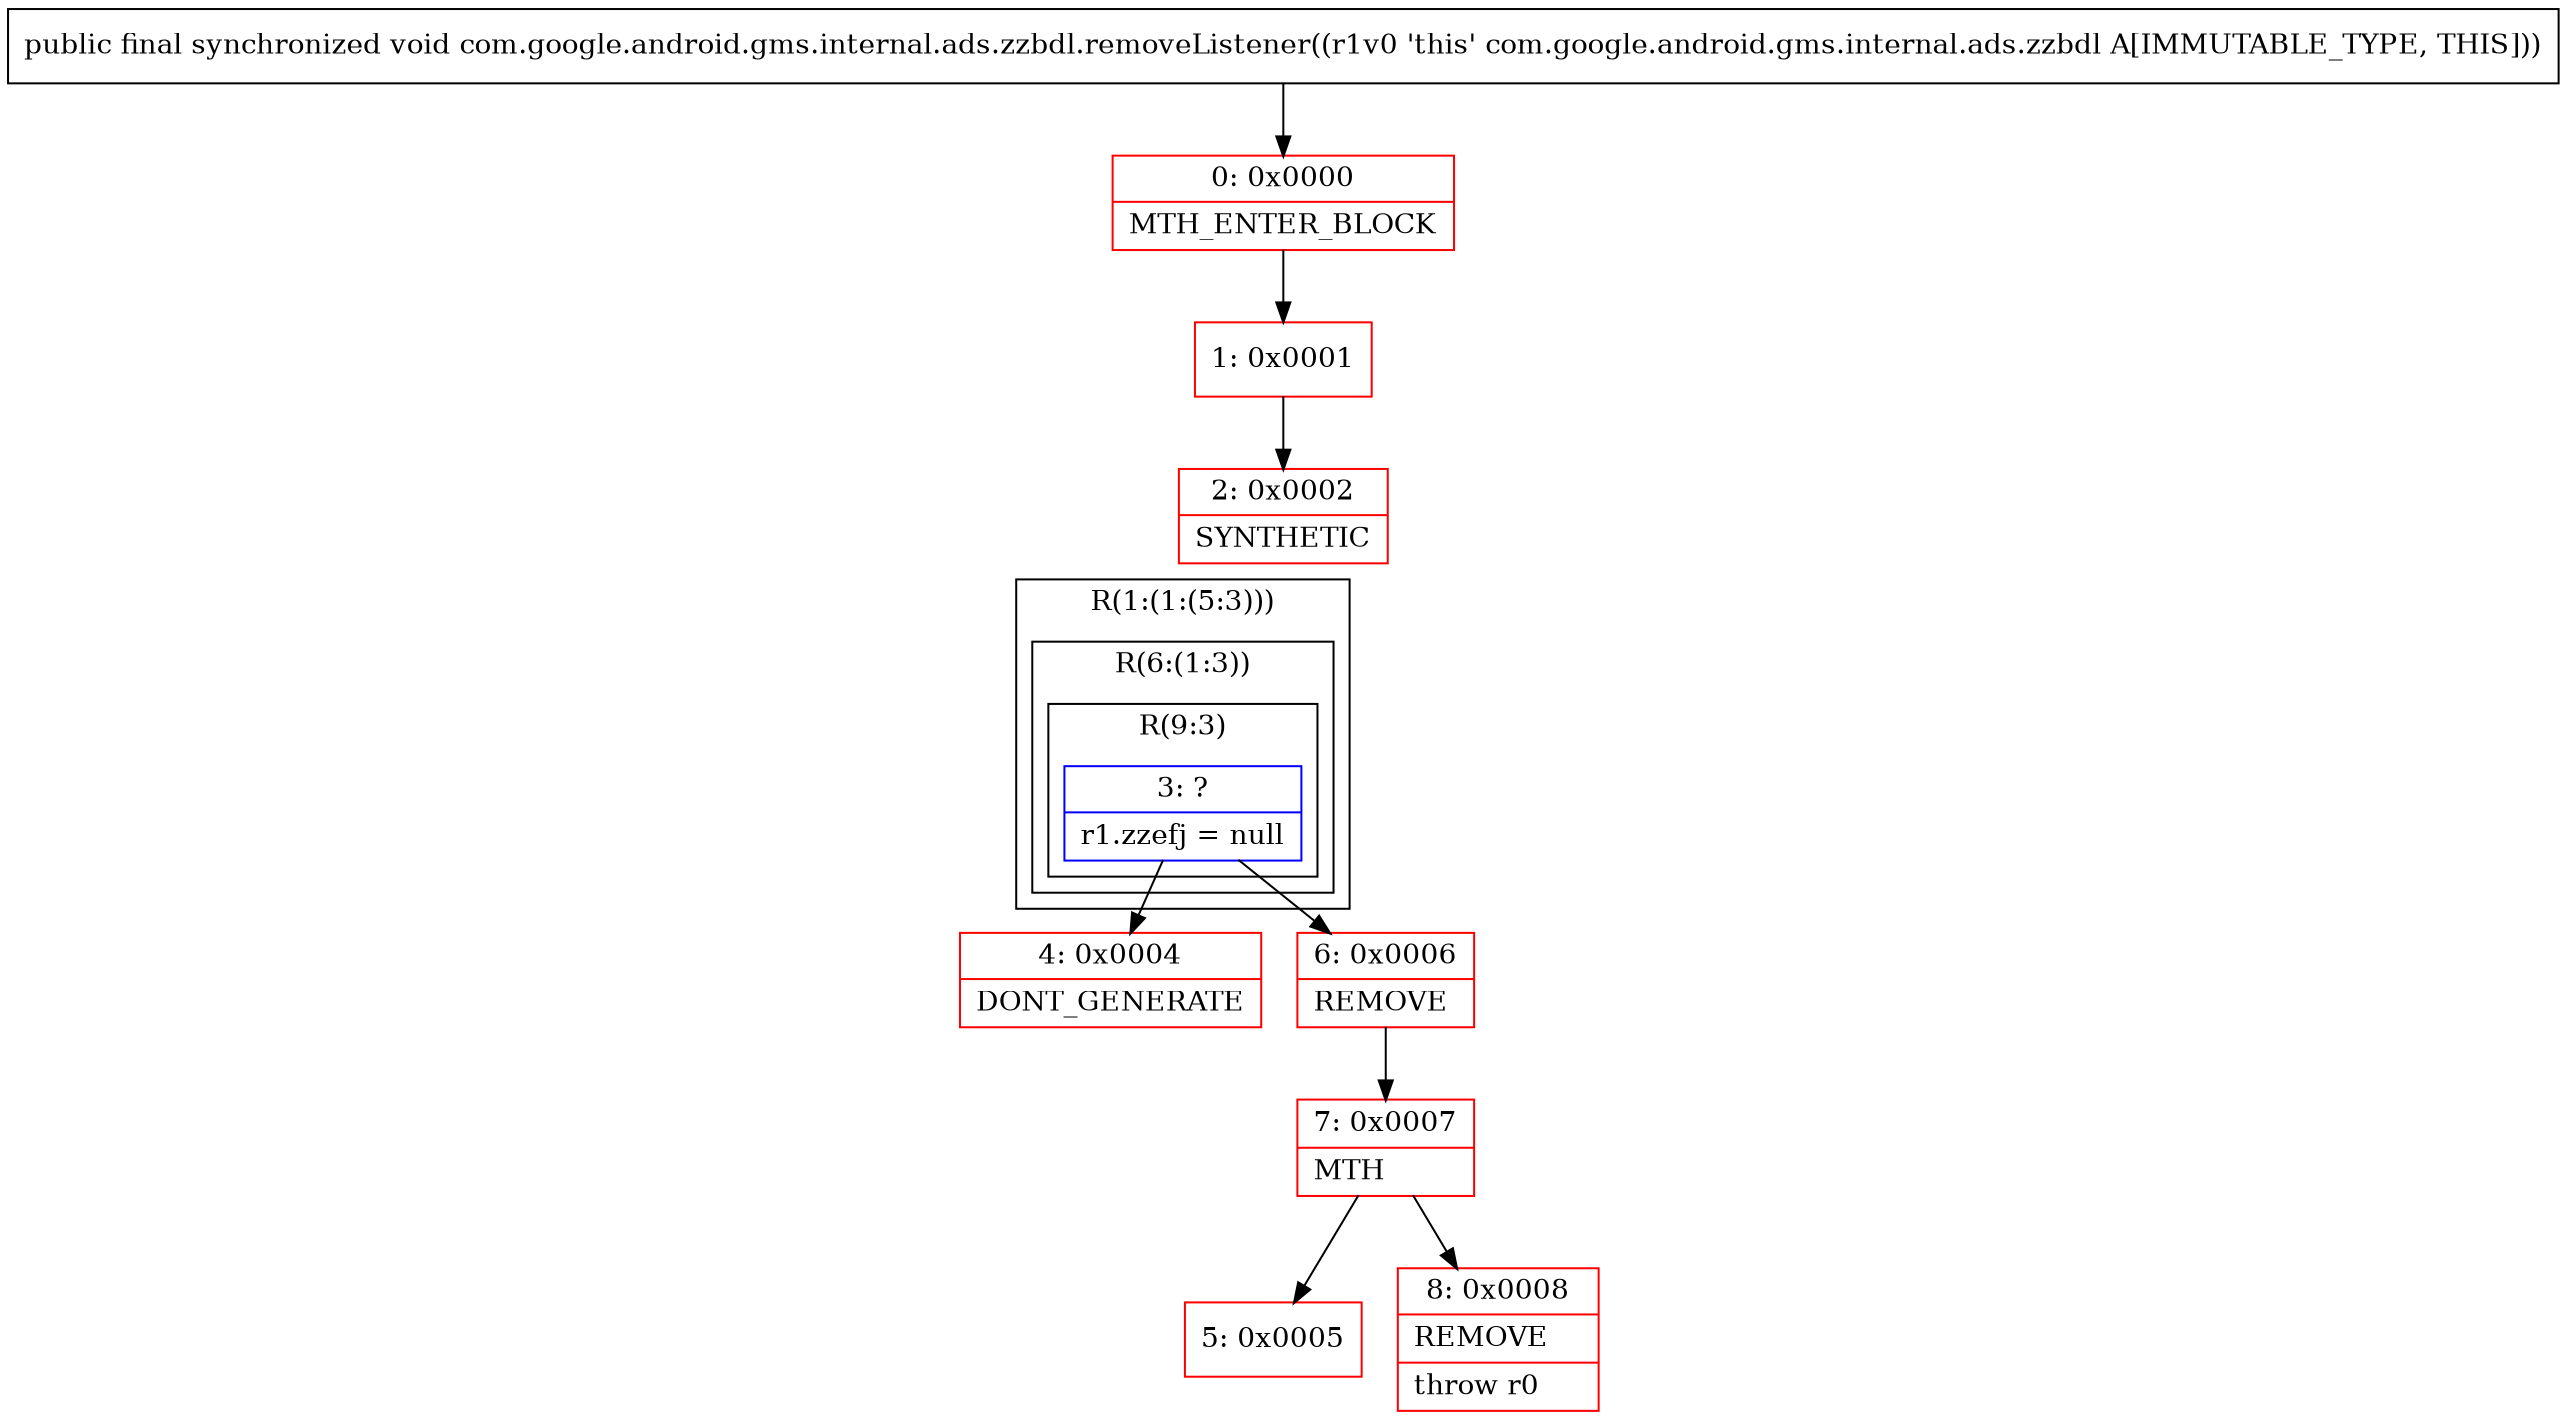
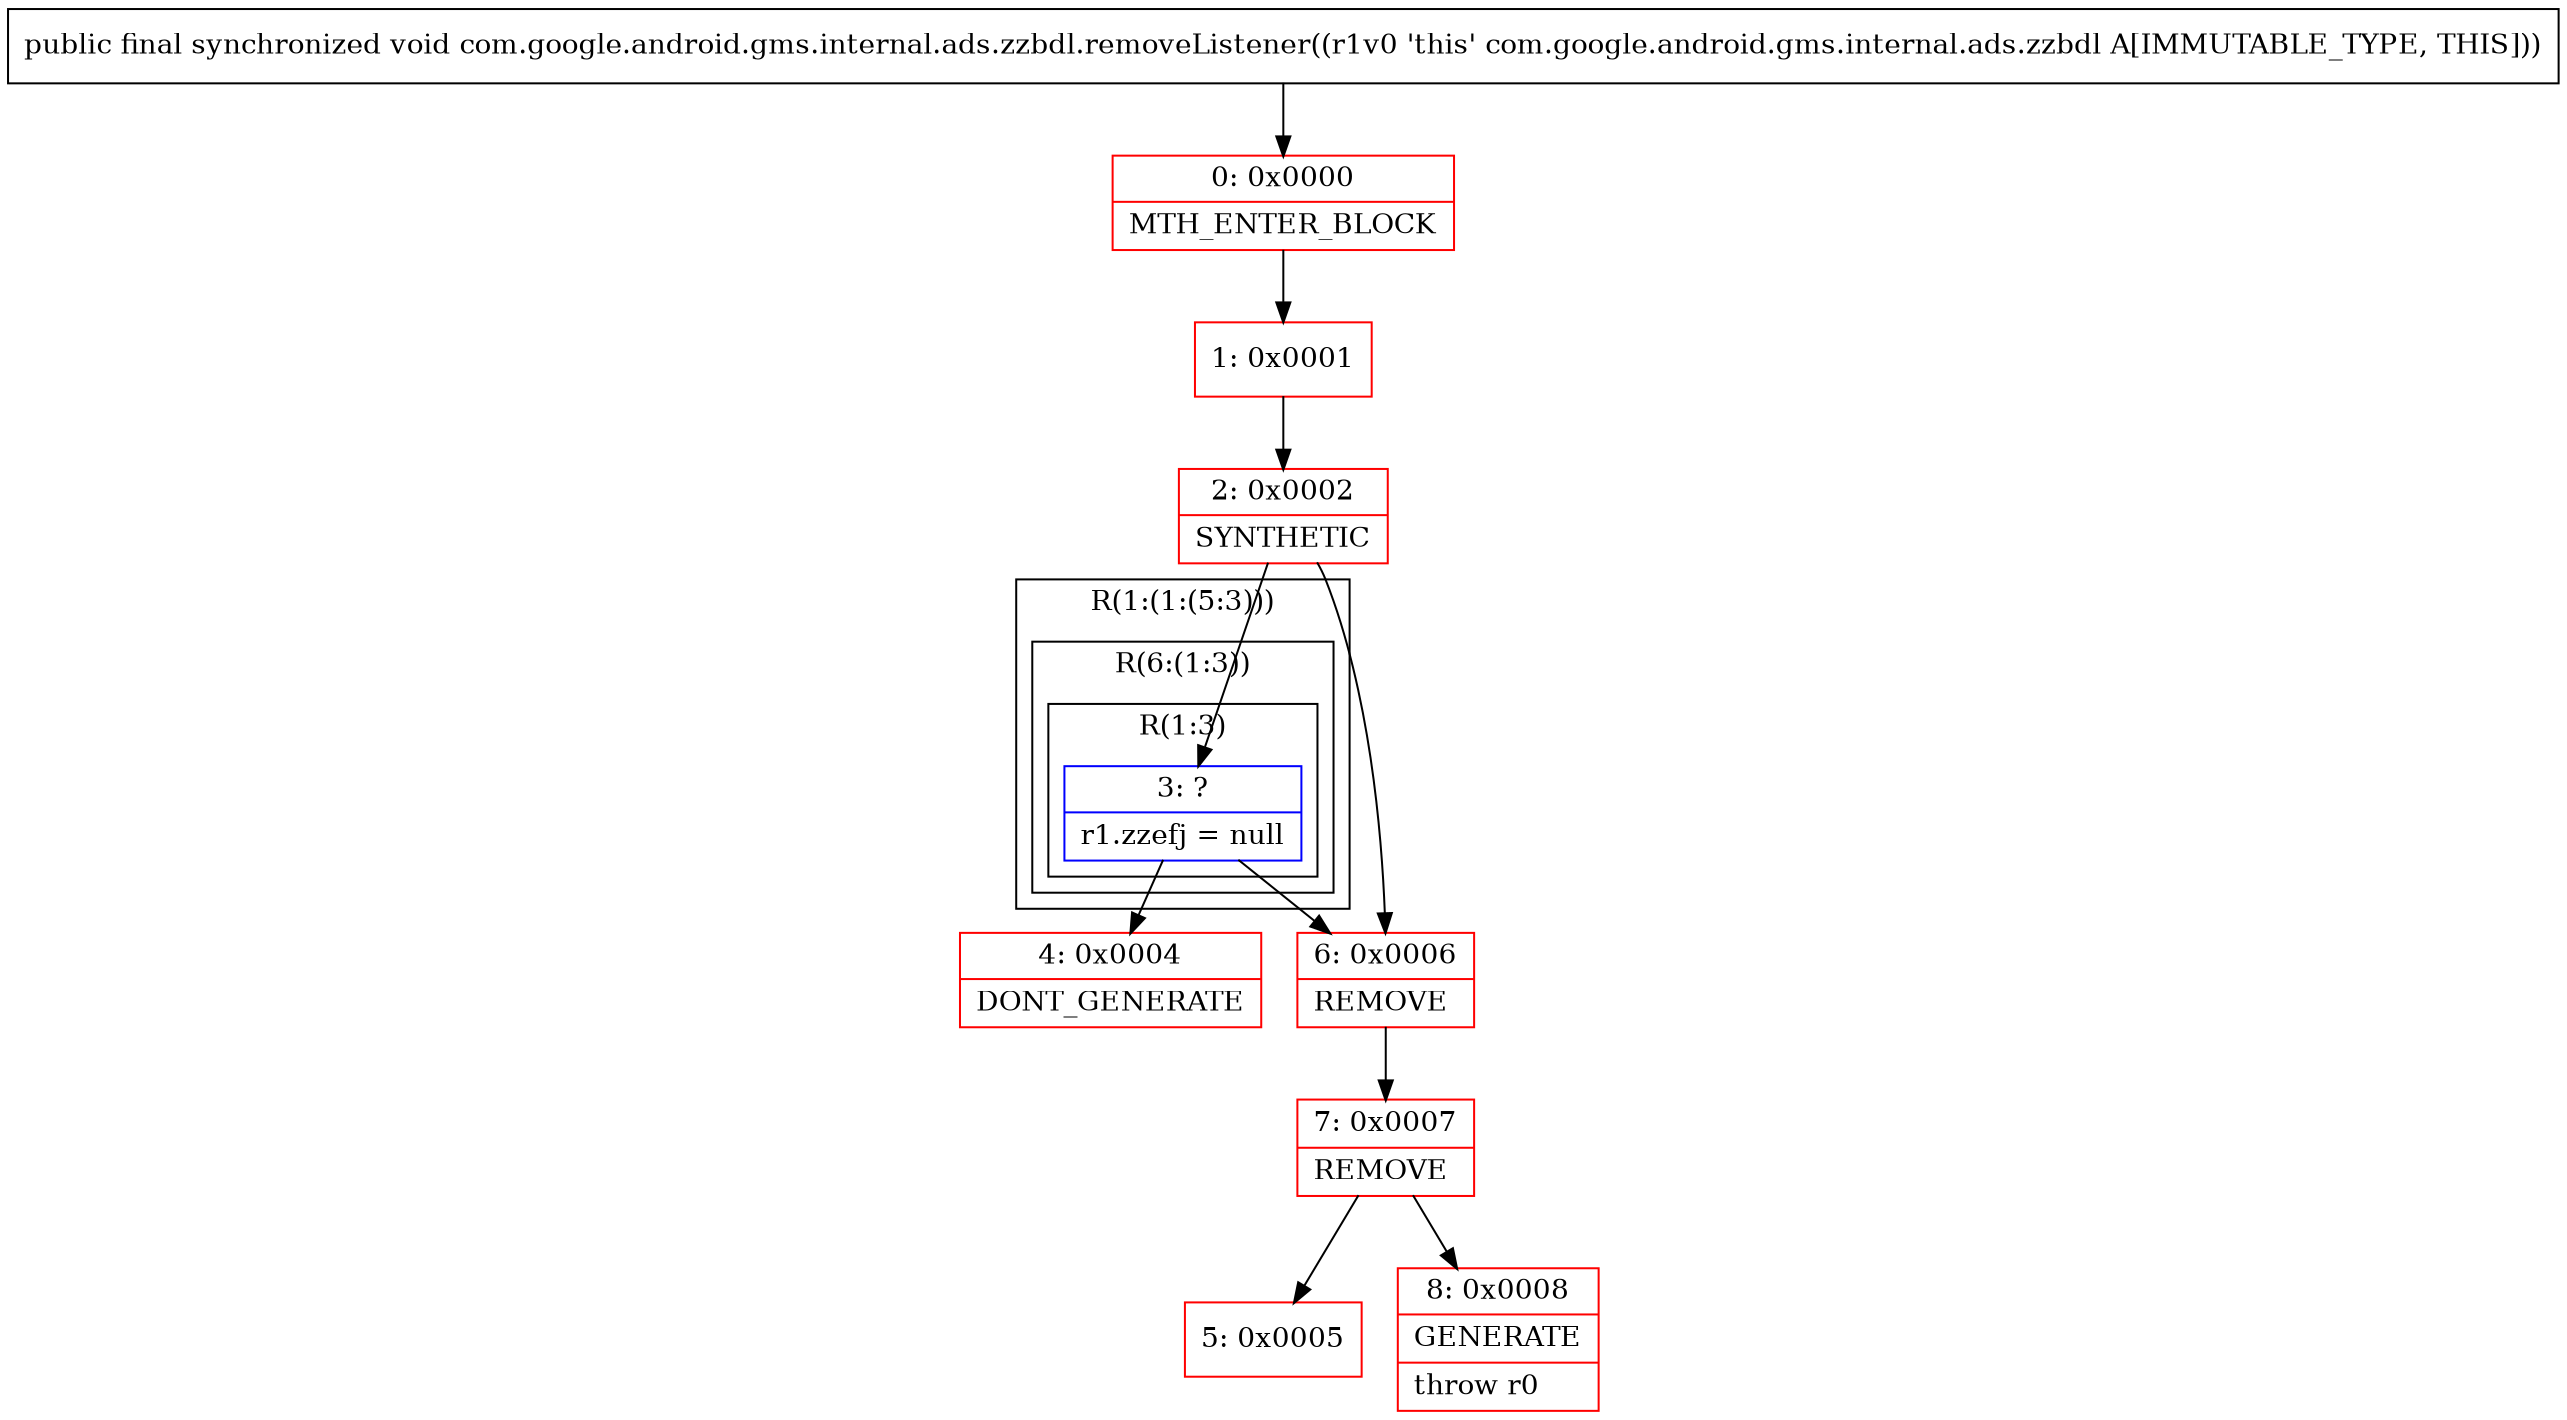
none -> (1237, 655)
(1183, 727) -> (1183, 727)
none -> (1367, 734)
(1350, 1171) -> (1381, 1171)
(1481, 1338) -> (1498, 1338)
